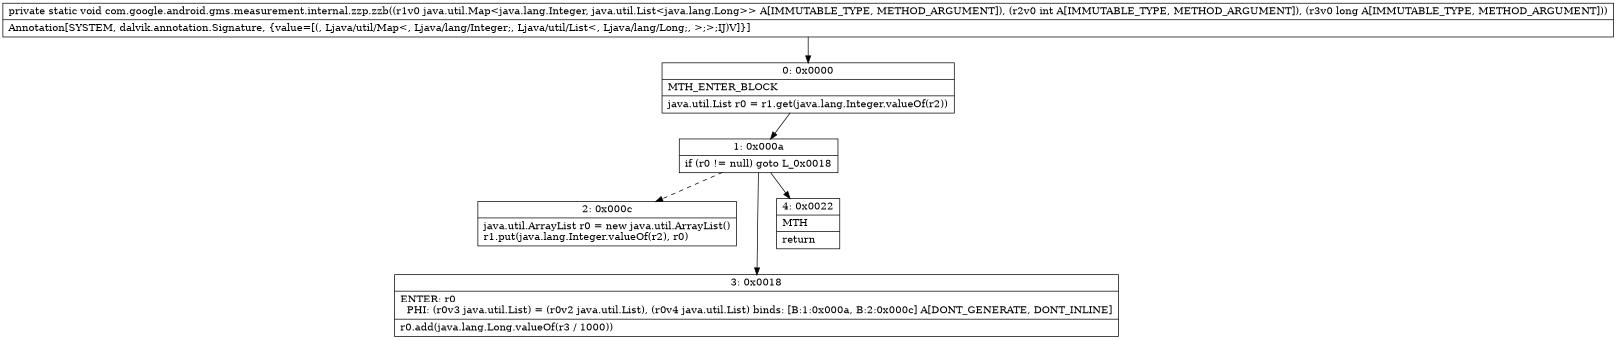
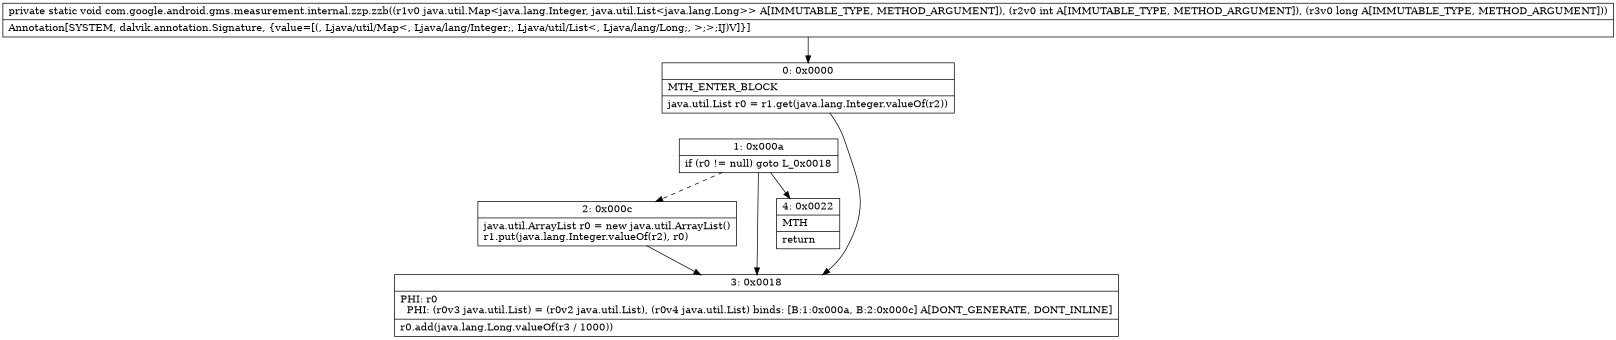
(782, 123) -> (860, 193)
none -> (671, 259)
(430, 299) -> (421, 299)
